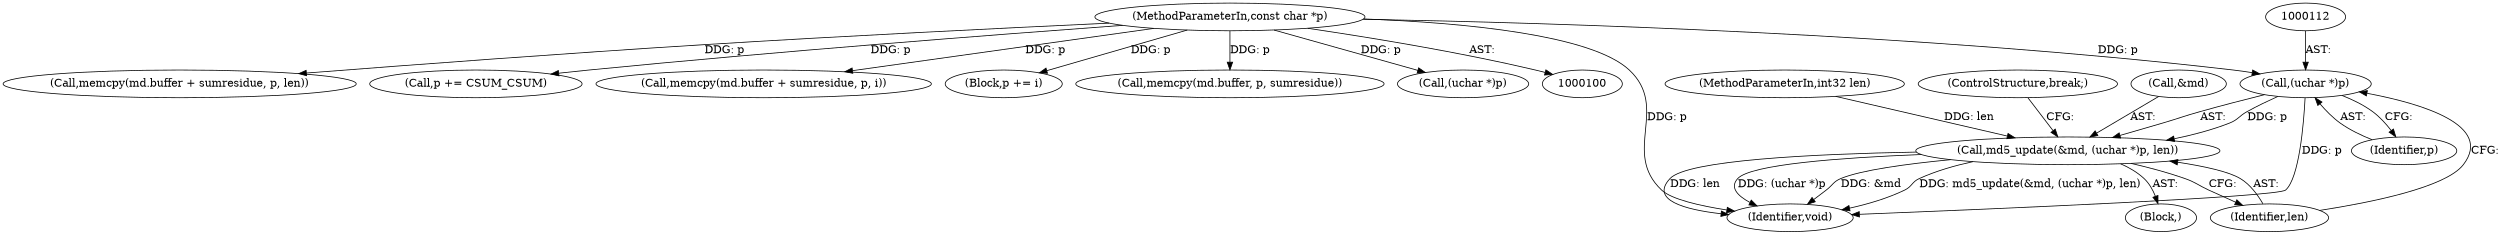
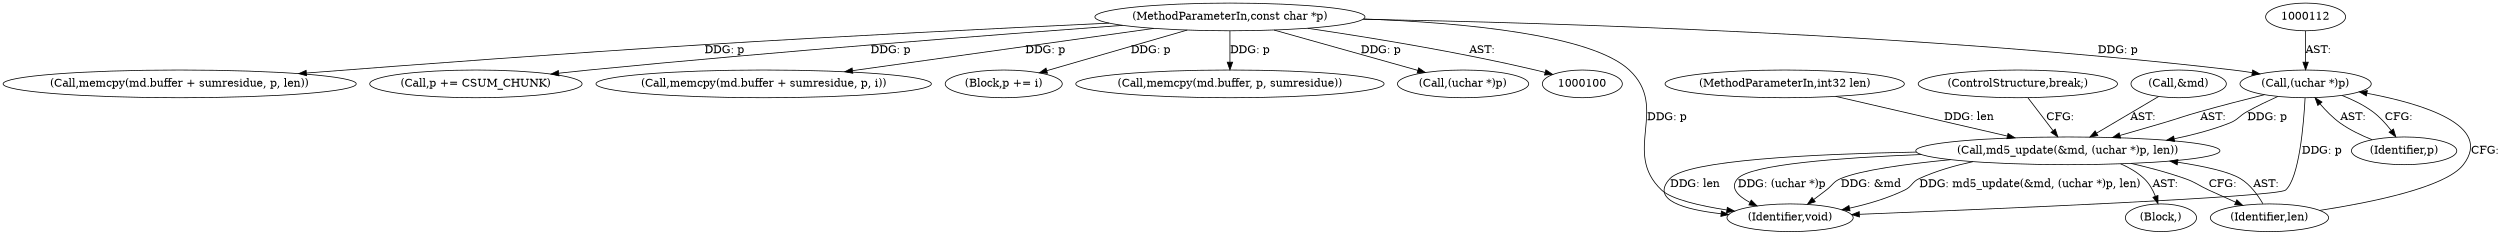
(476, 84) -> (476, 84)
